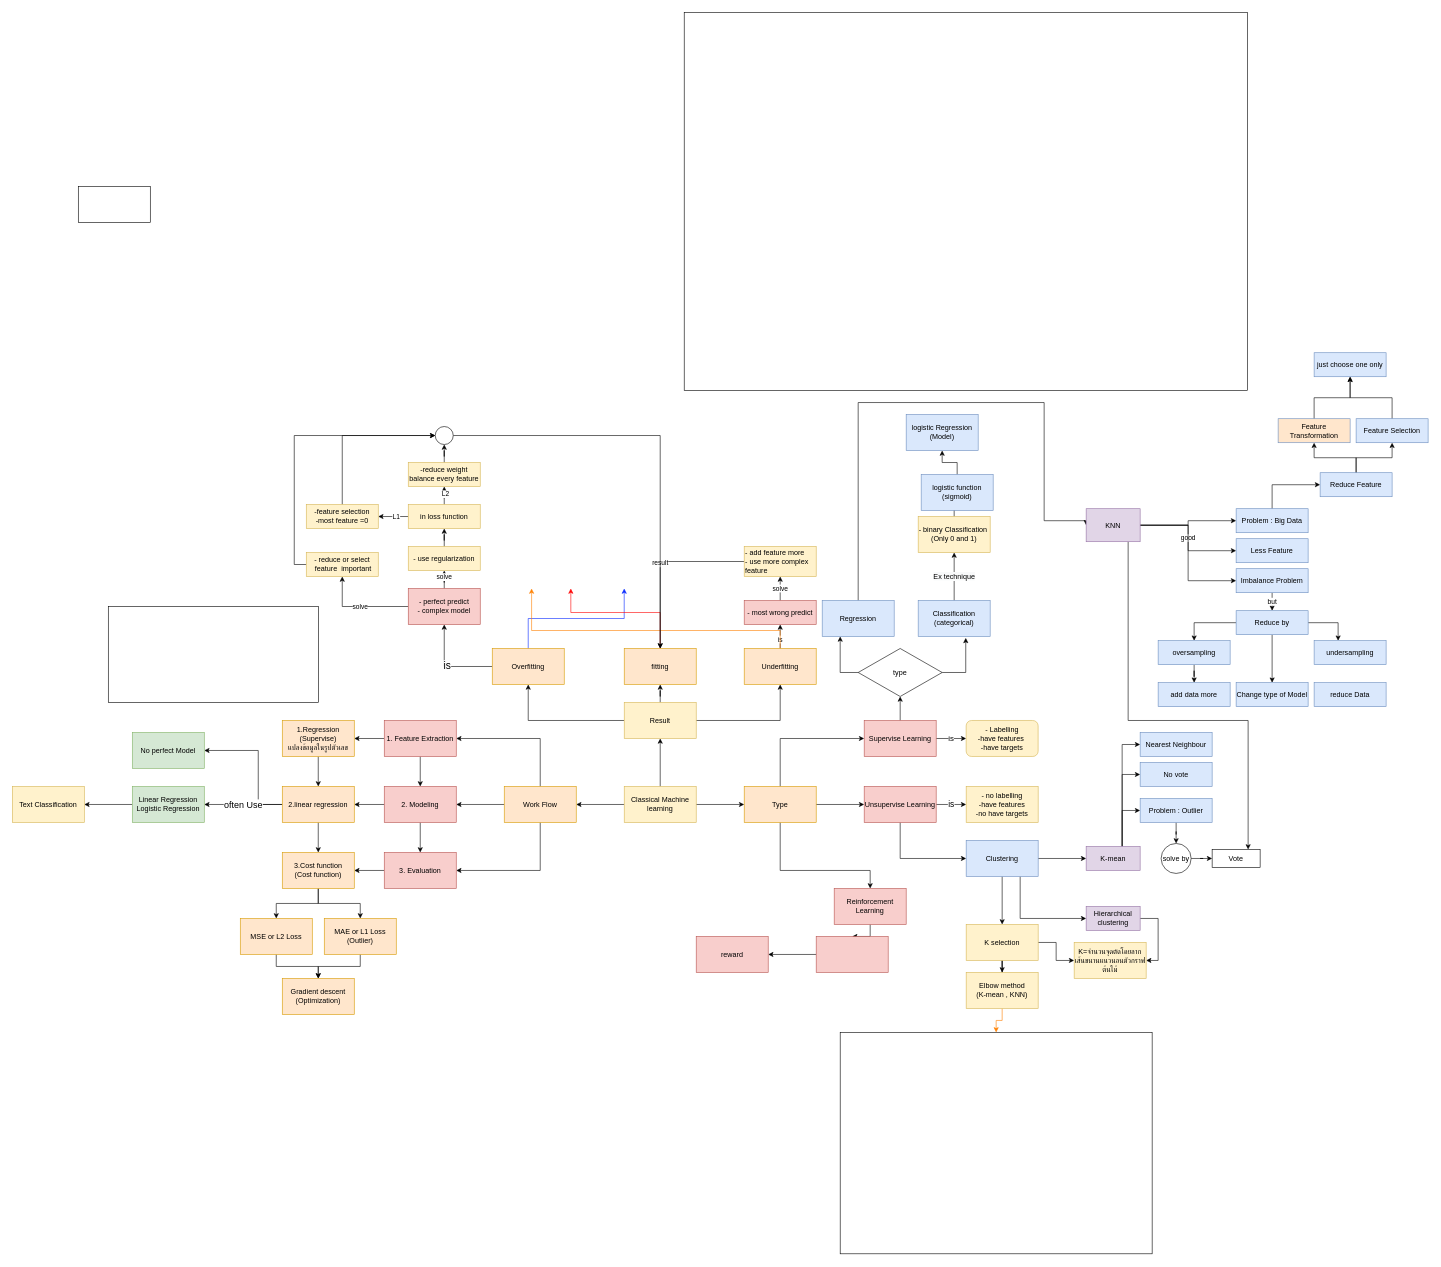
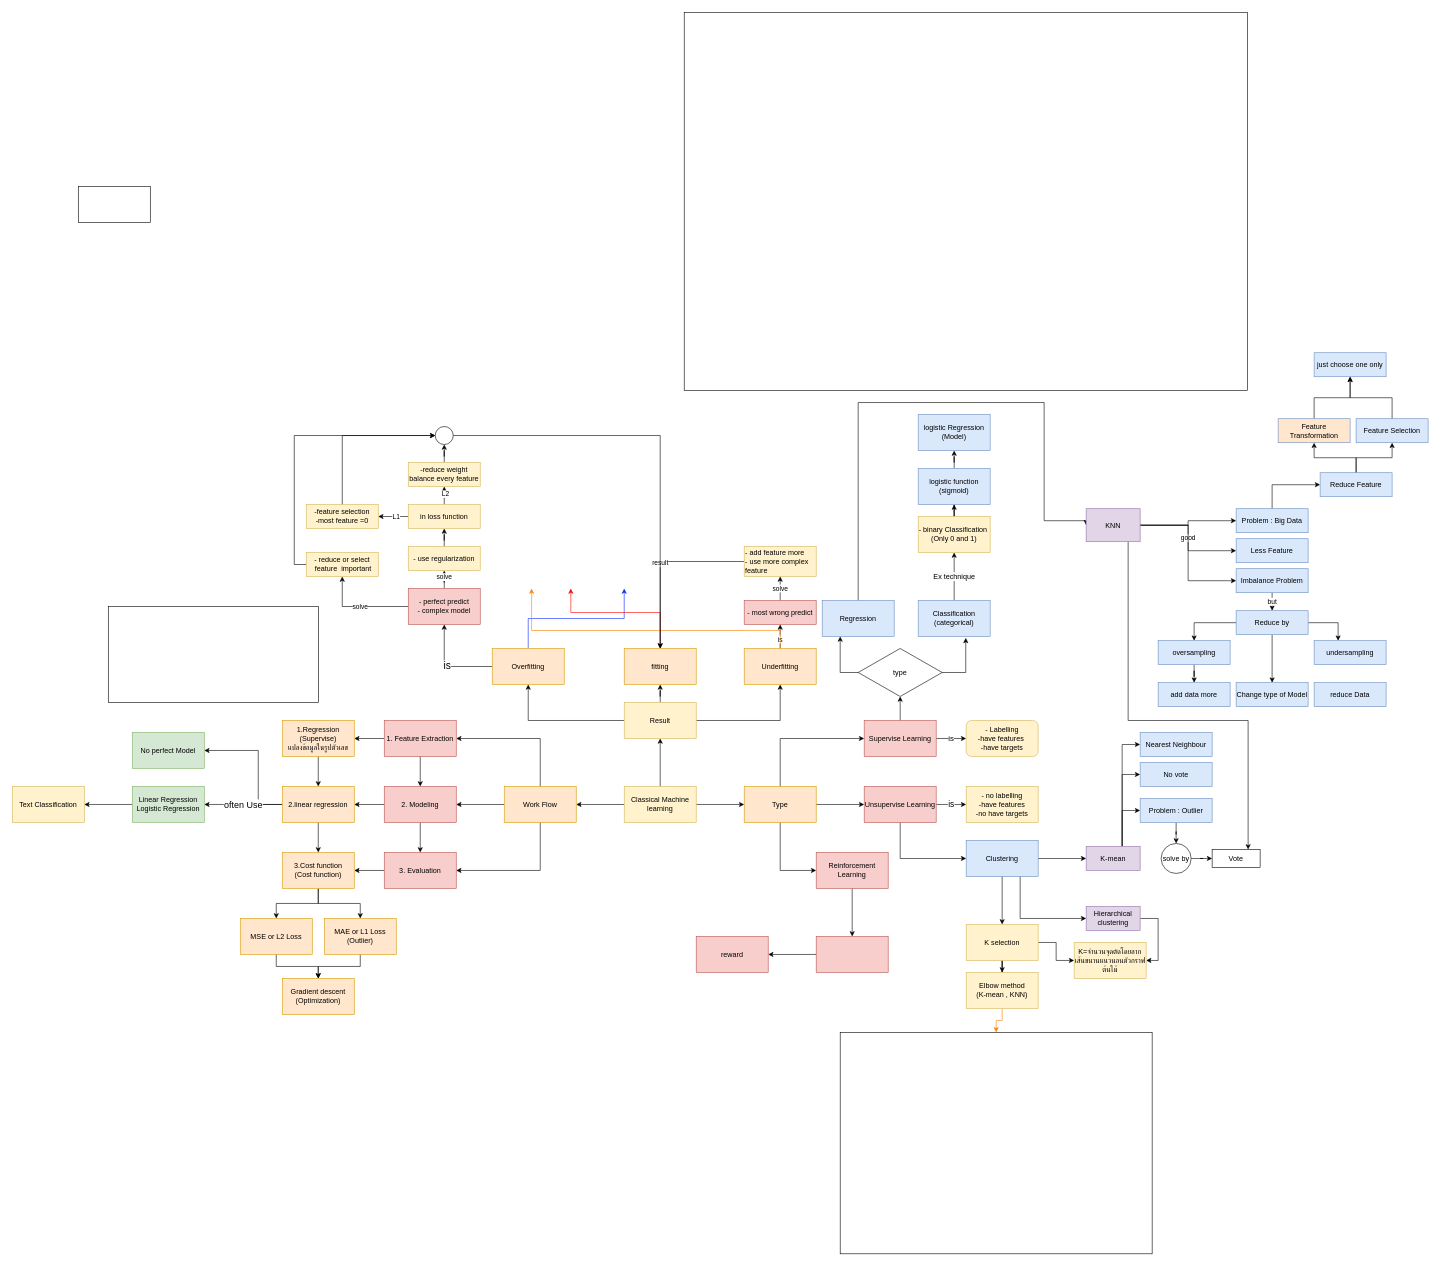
(942, 432) -> (954, 432)
(957, 492) -> (954, 486)
(870, 906) -> (852, 870)
